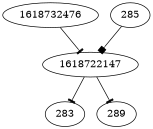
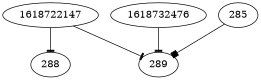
(113, 36) -> (201, 38)
(69, 39) -> (158, 38)
(65, 114) -> (51, 65)
